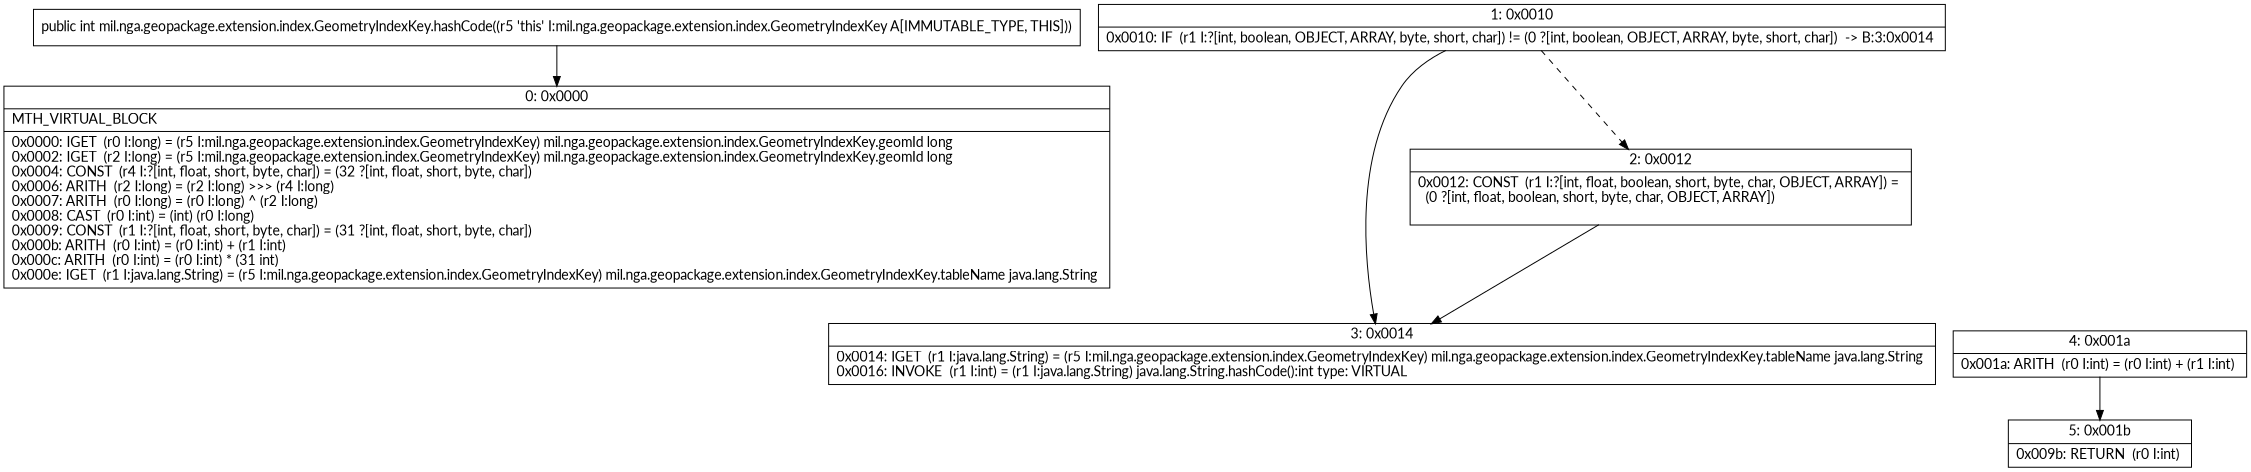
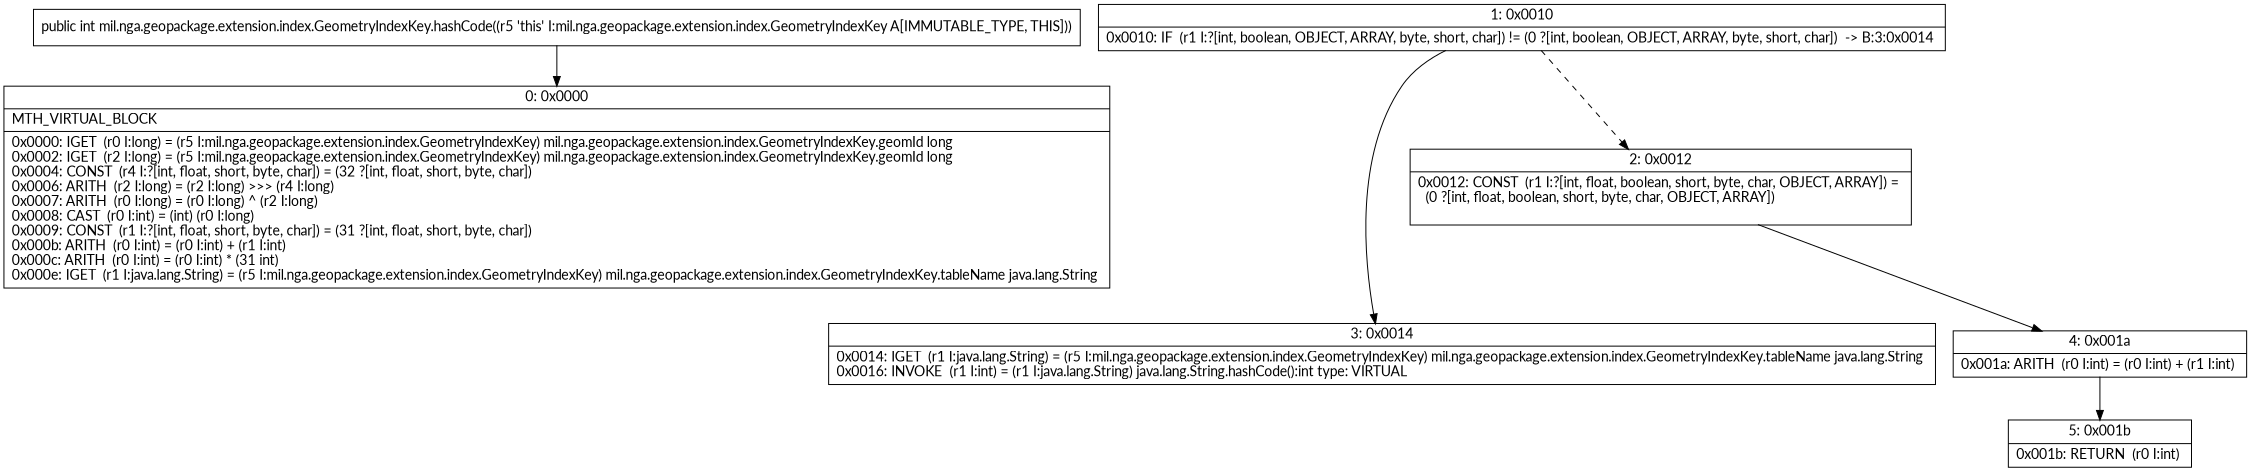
(1519, 272) -> (1895, 276)
(2100, 455) -> (2100, 455)
